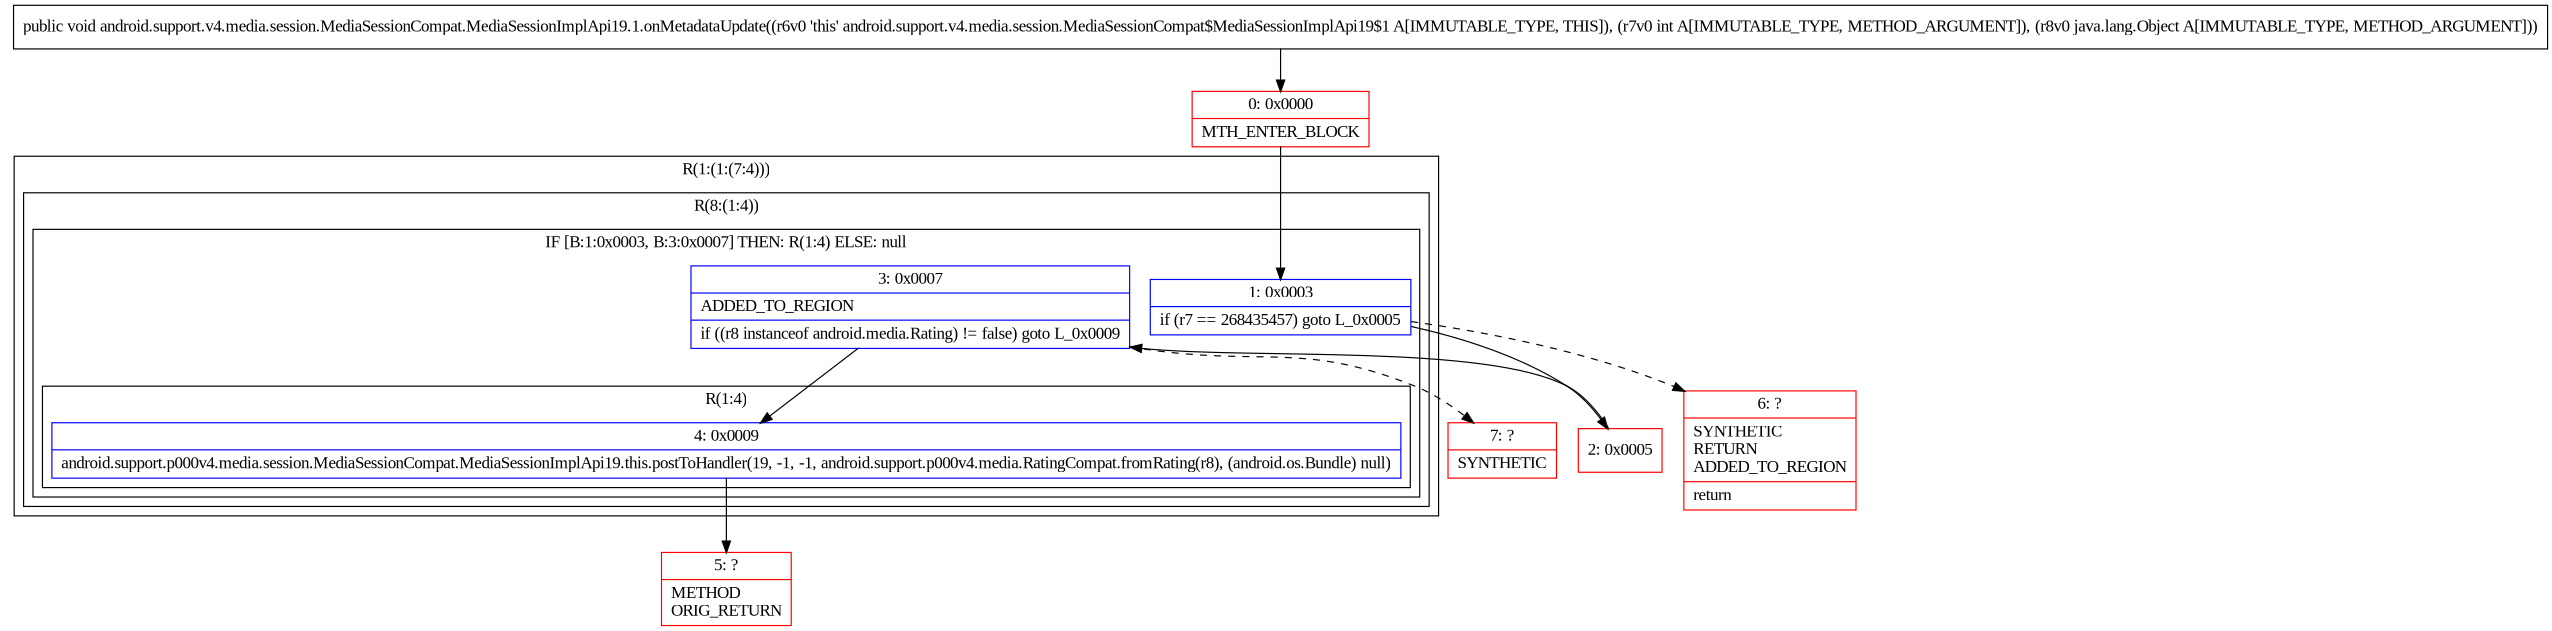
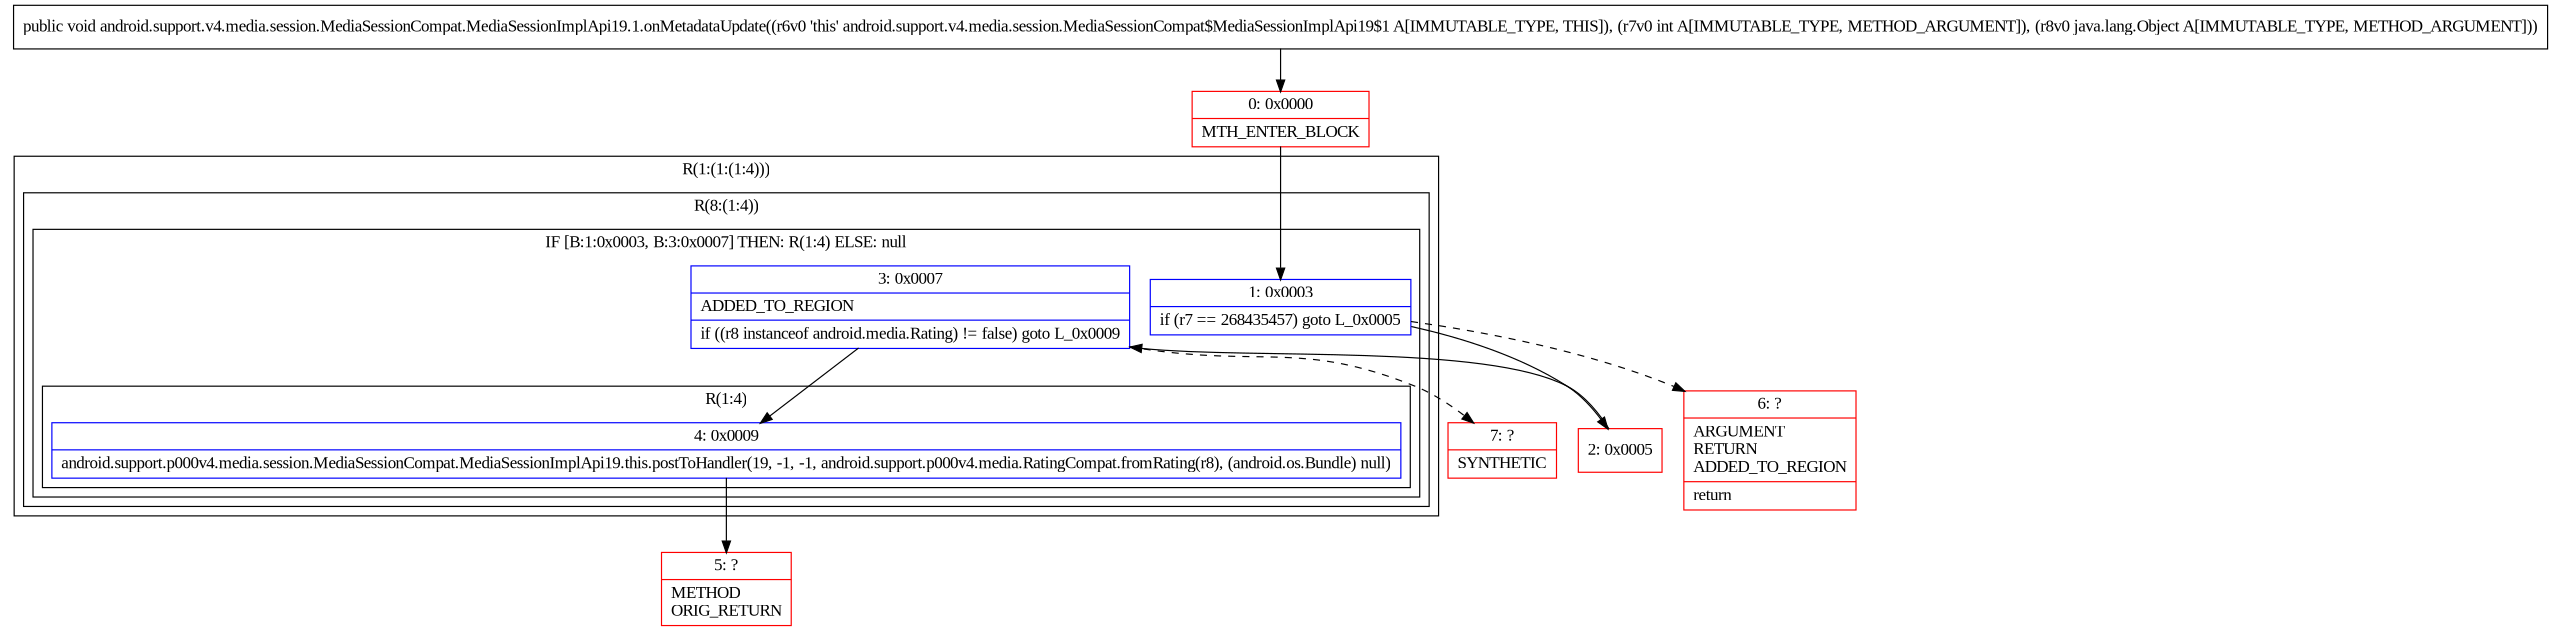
(726, 170) -> (726, 170)
(1738, 432) -> (1739, 432)
